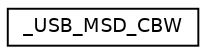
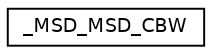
(103, 27) -> (106, 27)
